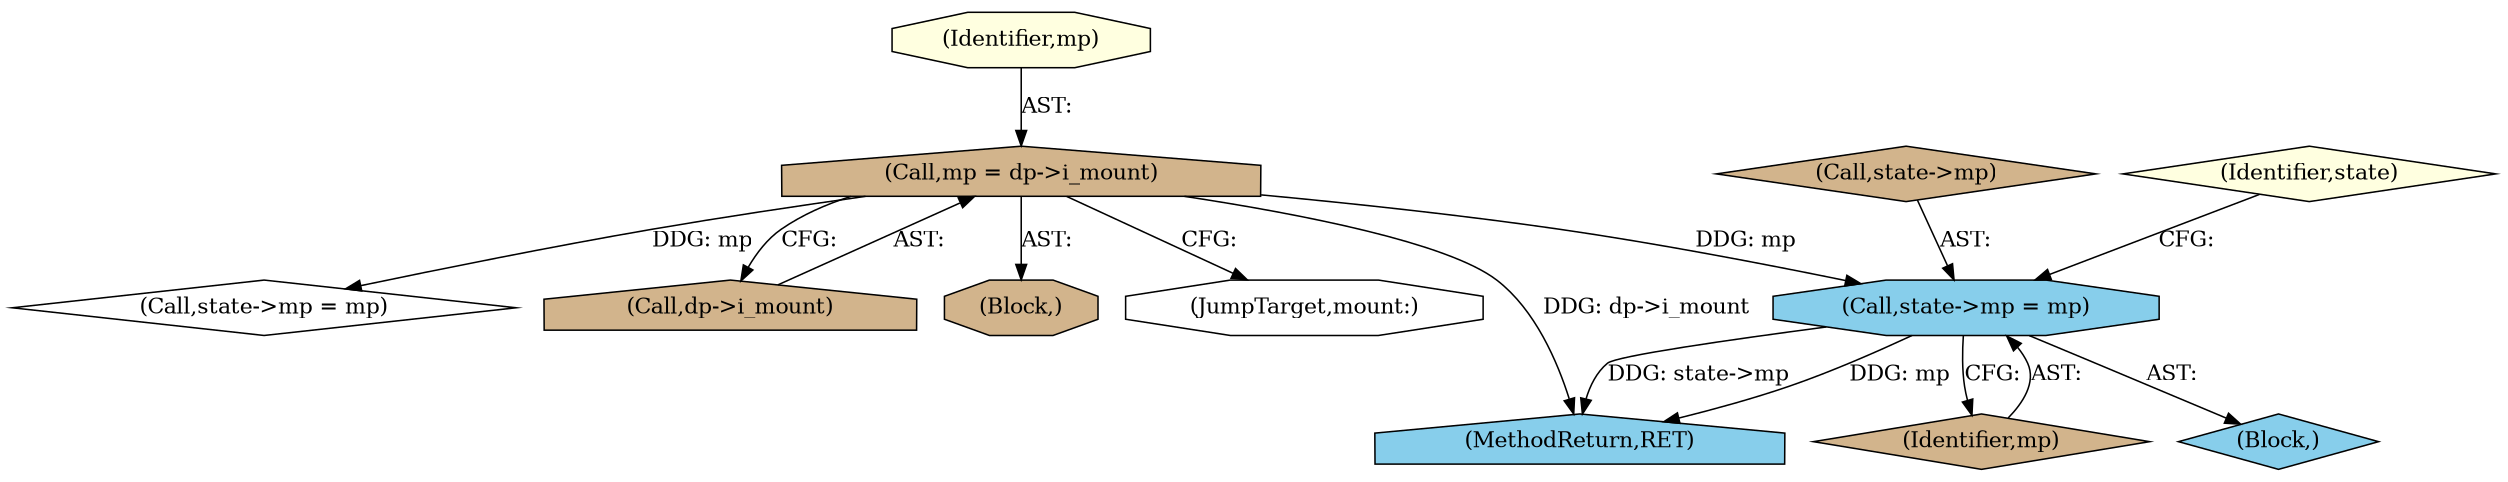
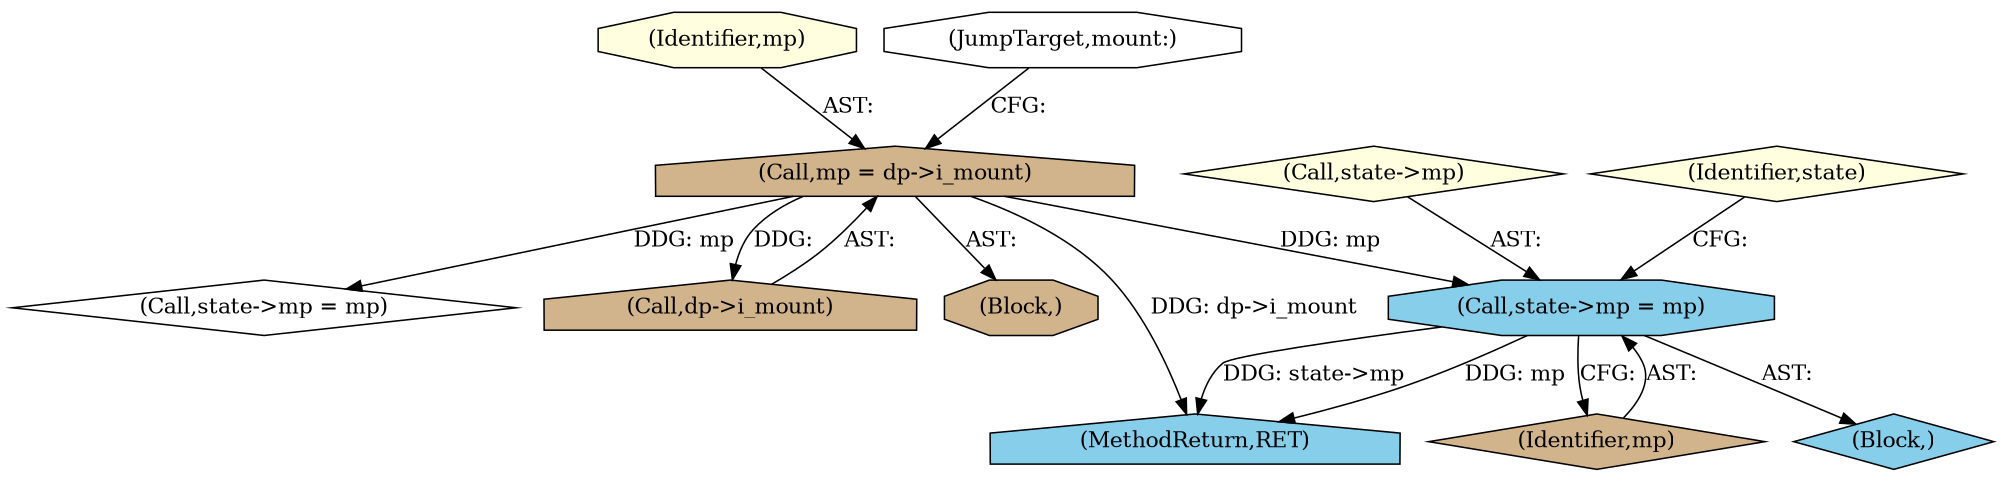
(1906, 174) -> (1374, 174)
(1150, 235) -> (983, 103)
(813, 241) -> (787, 241)
